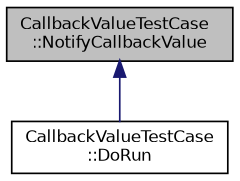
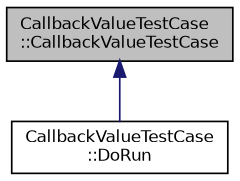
(120, 34) -> (120, 34)
